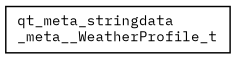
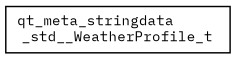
(118, 30) -> (118, 30)
